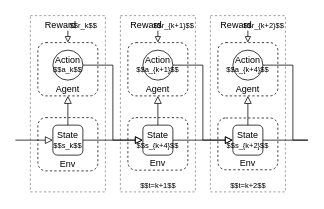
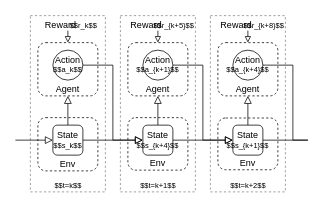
(174, 25) -> (174, 25)
(264, 25) -> (264, 25)
(248, 145) -> (248, 145)
none -> (68, 185)
